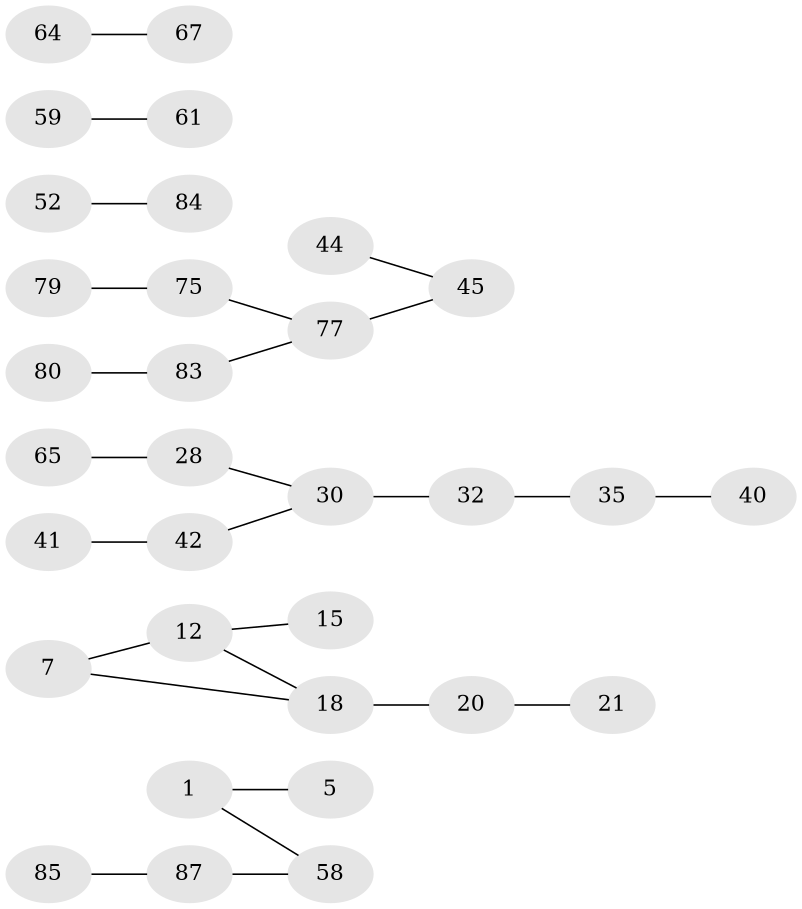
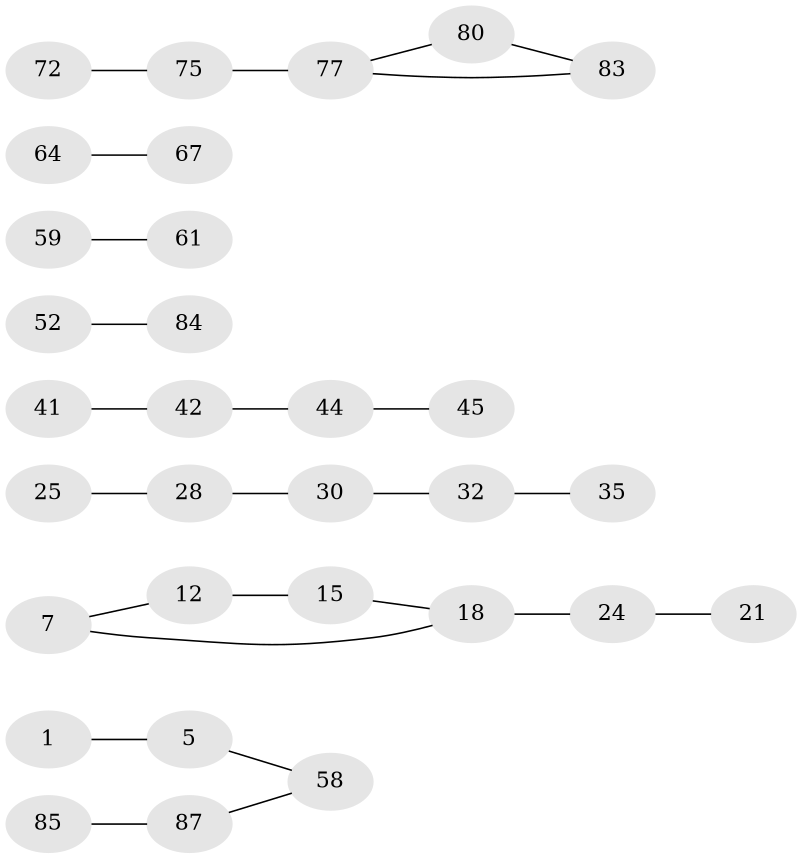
(49, 288) -> (49, 70)
(401, 309) -> (401, 52)
(49, 457) -> (49, 494)
(754, 497) -> none
(260, 519) -> (260, 409)
(260, 669) -> (401, 605)
(472, 705) -> (613, 614)
(260, 832) -> (260, 761)
